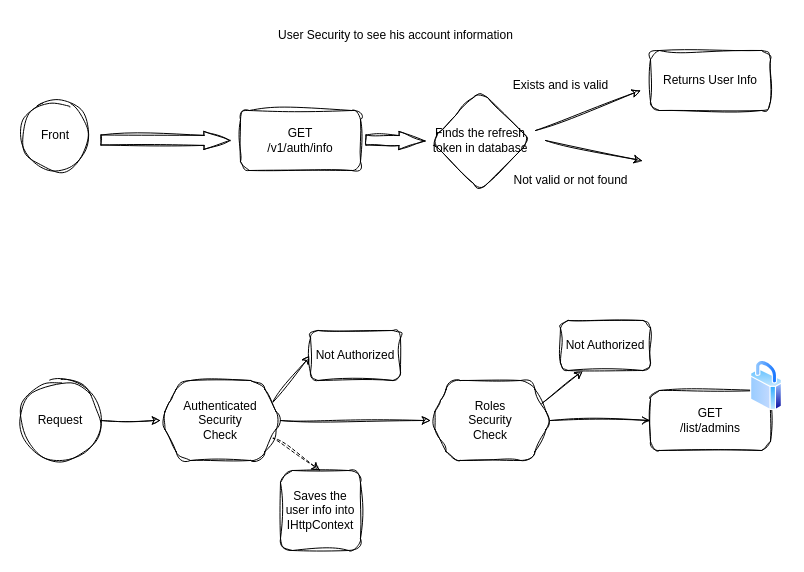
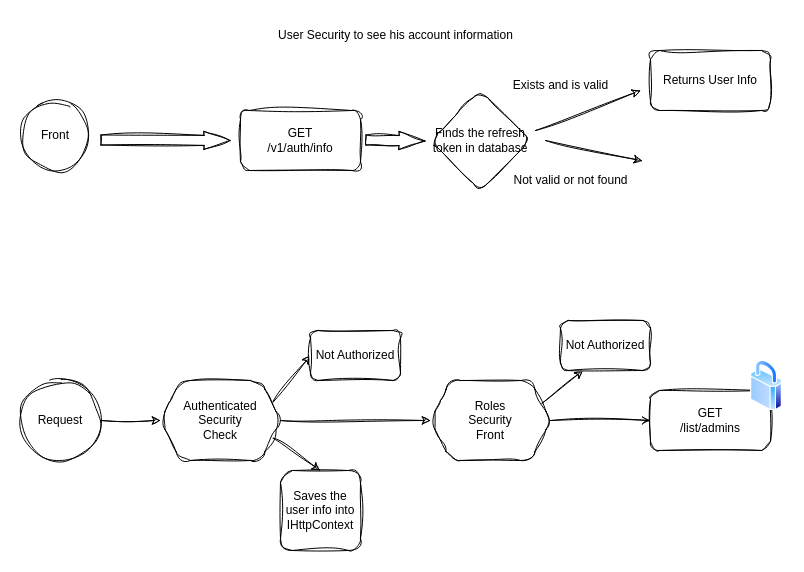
(491, 421) -> (491, 421)
(292, 451) -> (292, 451)
